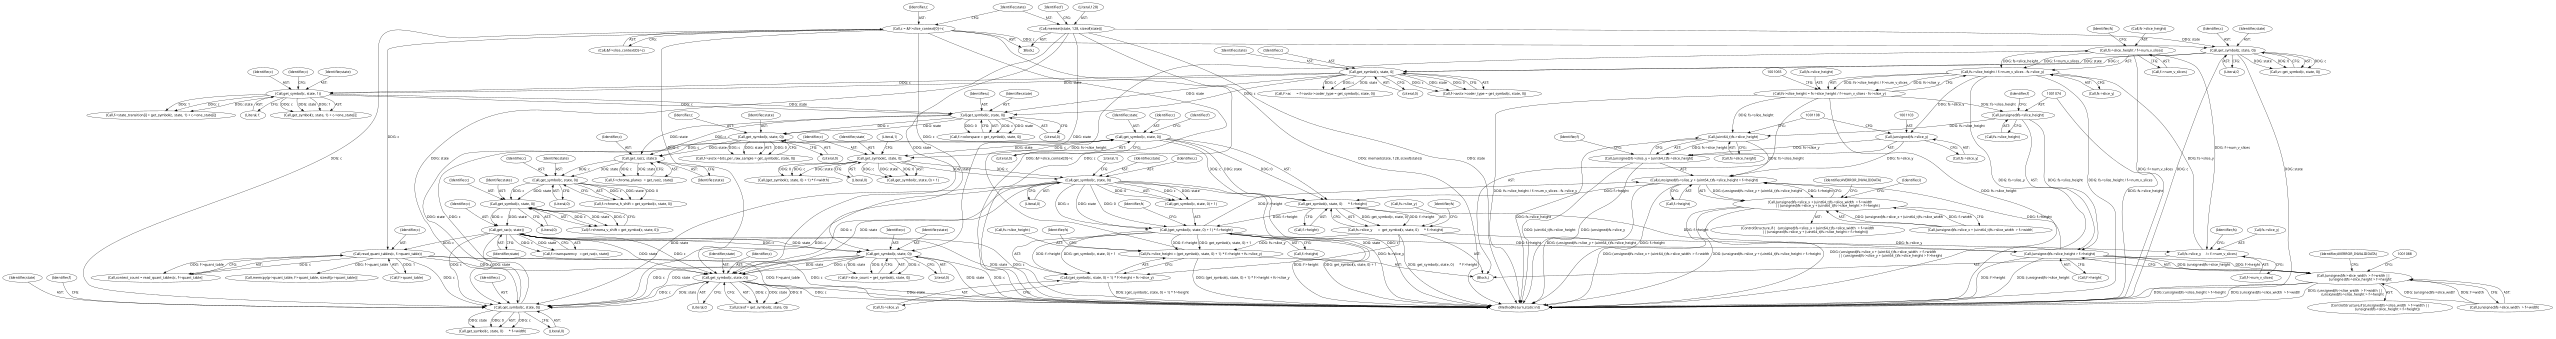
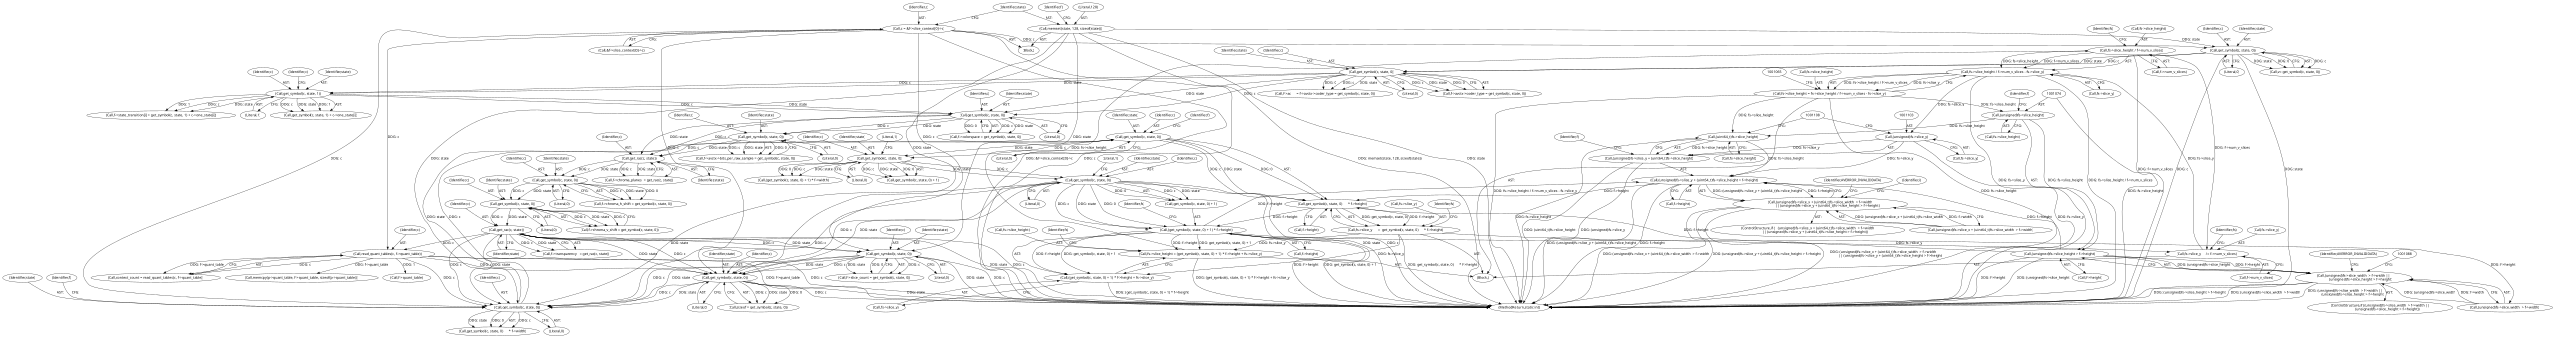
(1584, 246) -> (1884, 241)
(393, 268) -> none
none -> (1962, 280)
